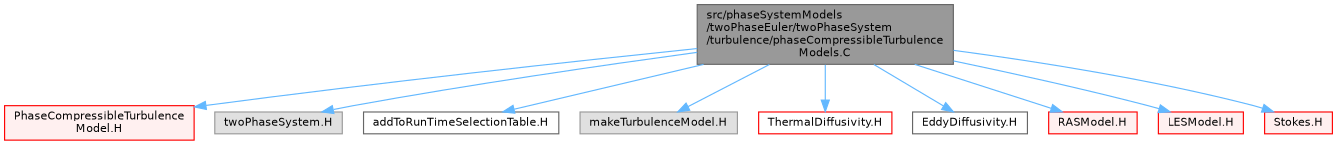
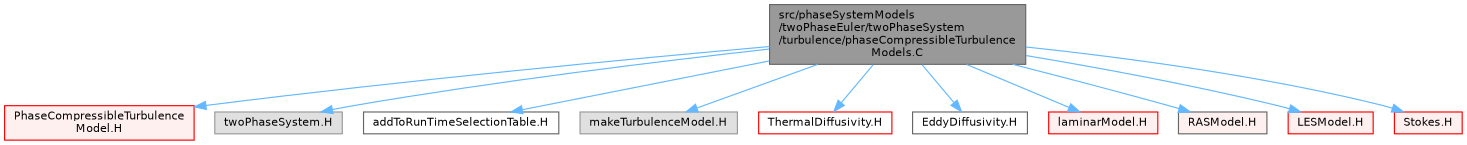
(1093, 123) -> (1223, 123)
none -> (1103, 123)
